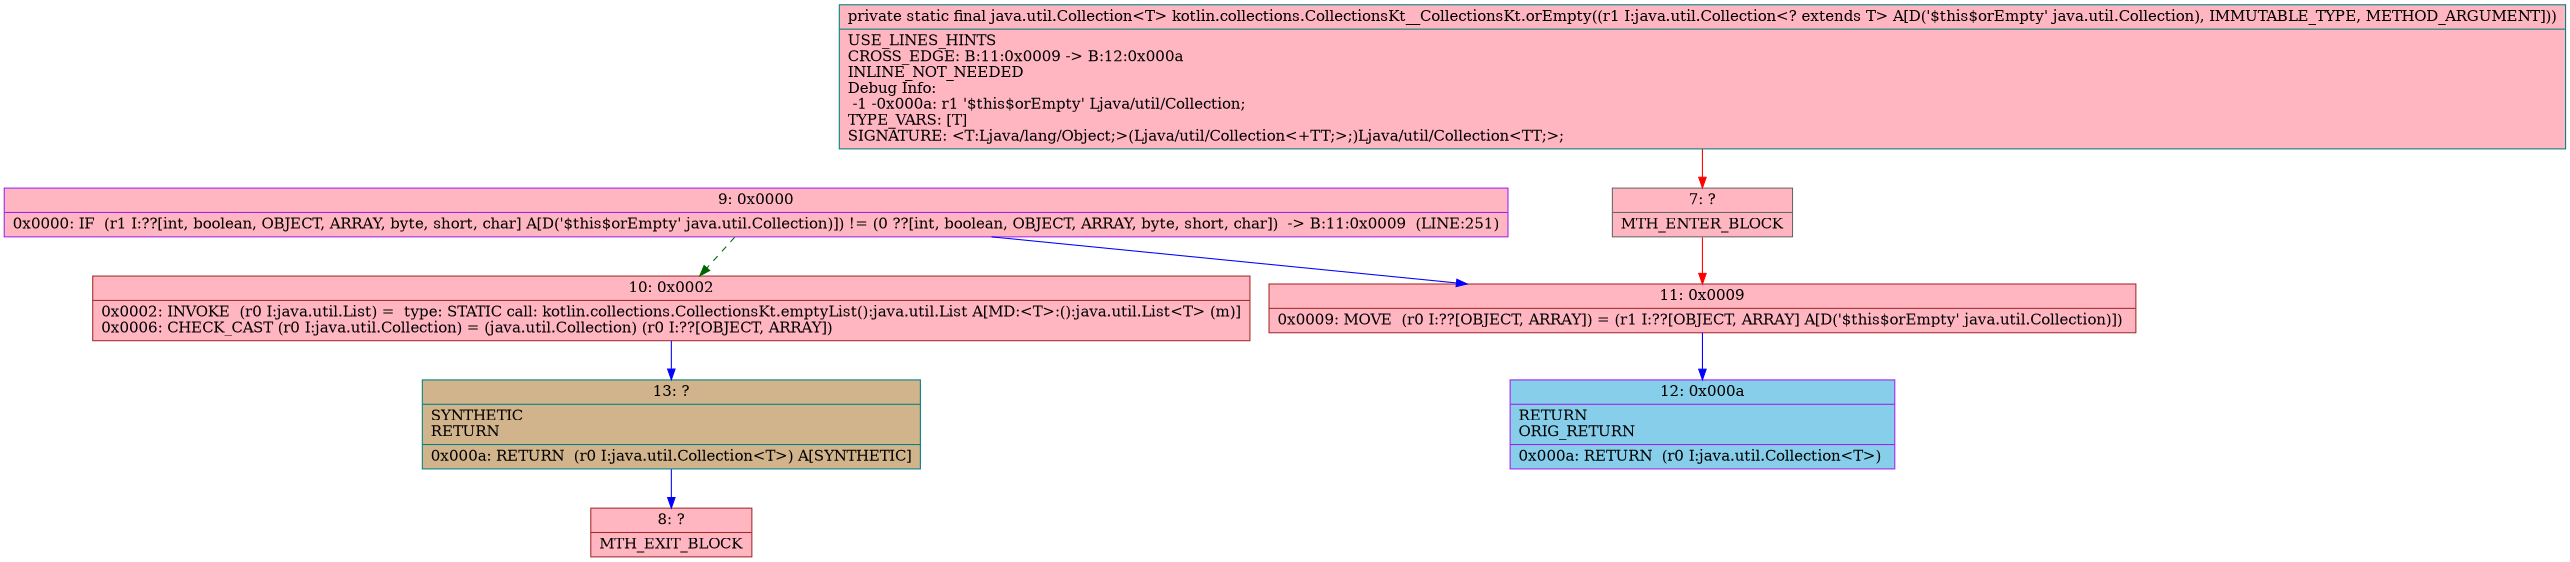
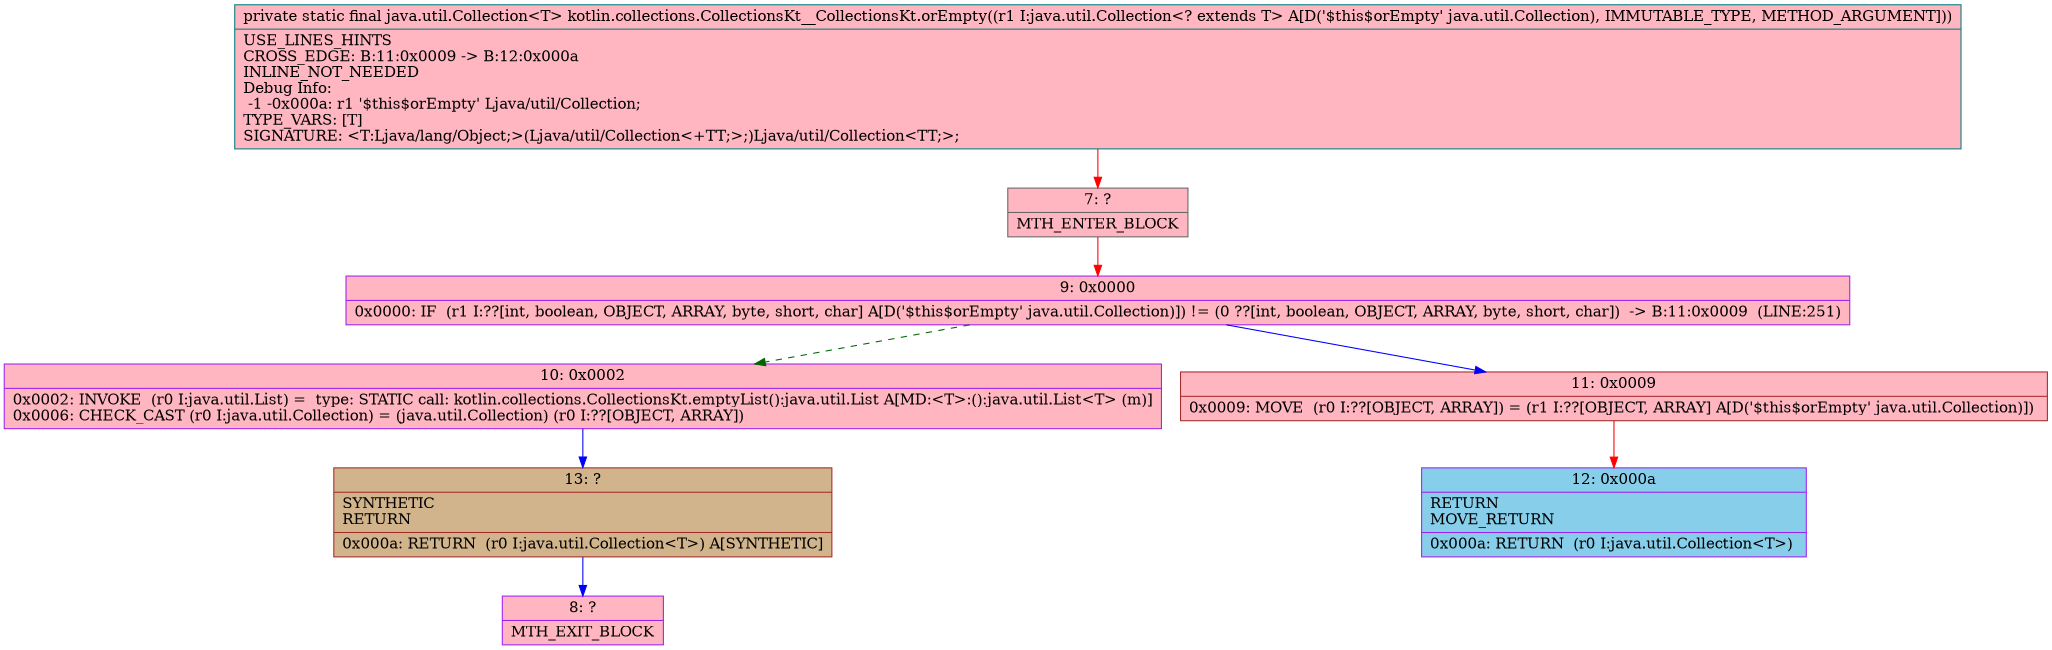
(1702, 255) -> (1098, 251)
(671, 308) -> (583, 396)
(1702, 351) -> (1614, 439)
(671, 424) -> (583, 512)
(1577, 432) -> (1493, 520)
(671, 533) -> (583, 620)
